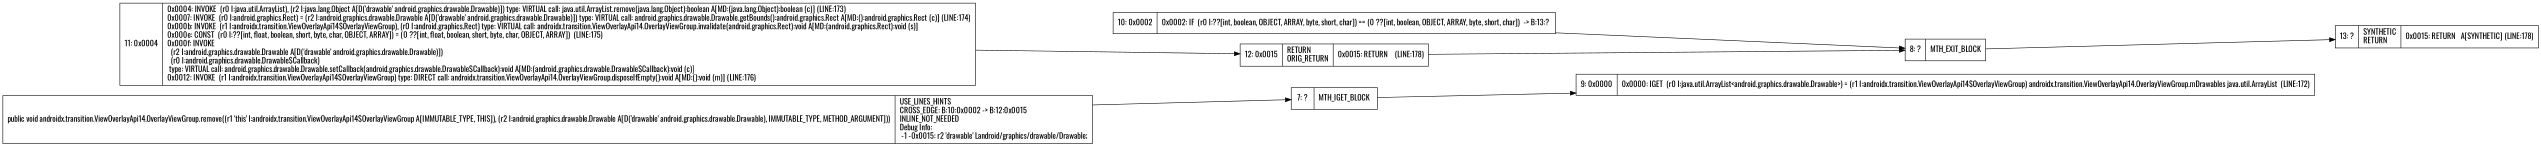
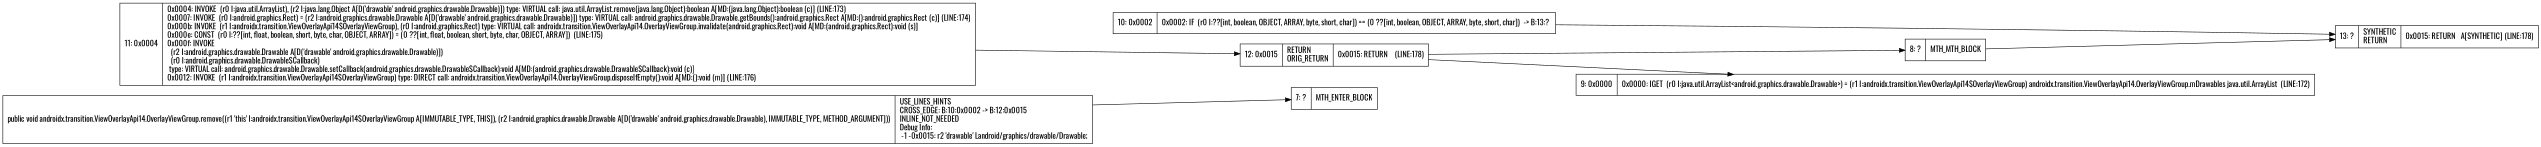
(1727, 40) -> (1943, 29)
(1956, 50) -> (1956, 50)
(1474, 95) -> (1578, 67)
(1344, 98) -> (1344, 98)
